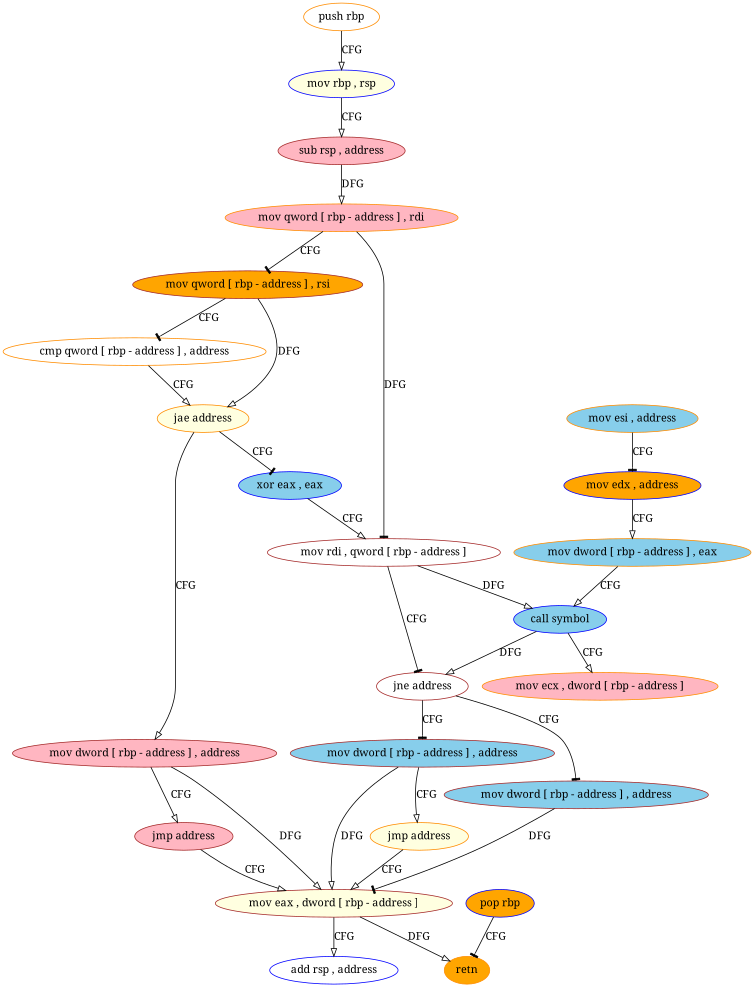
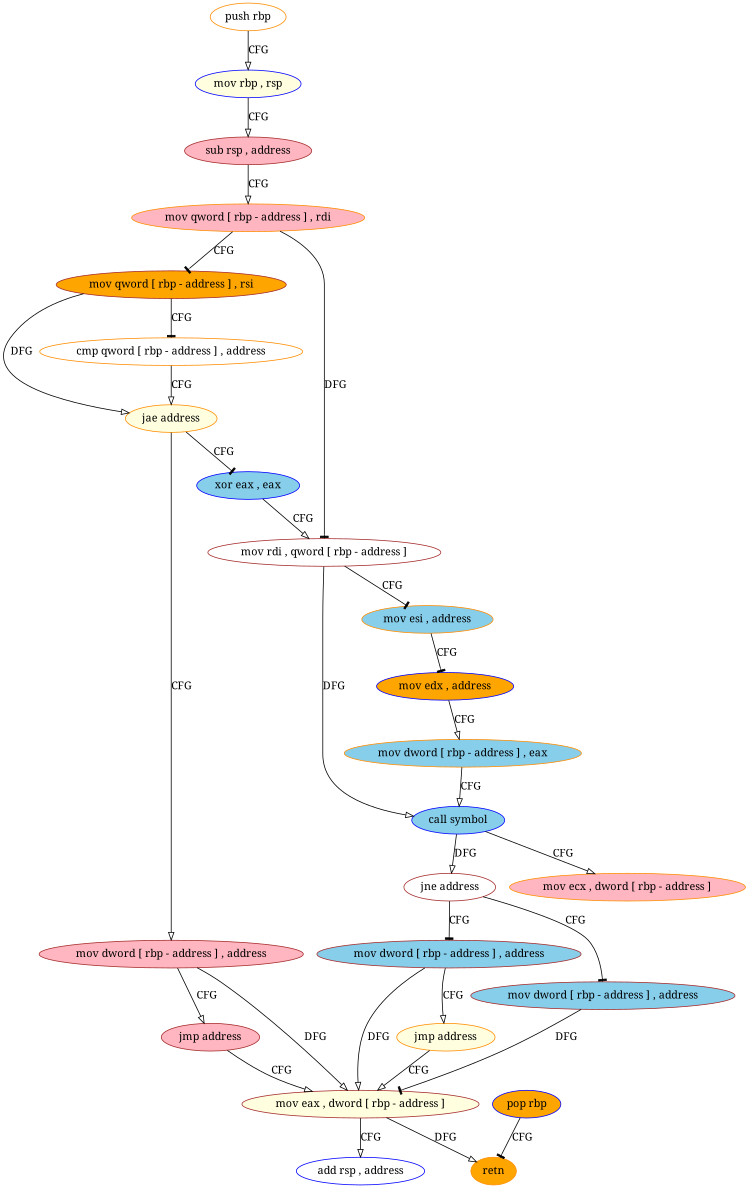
(353, 184) -> (259, 184)
(403, 618) -> (375, 585)
